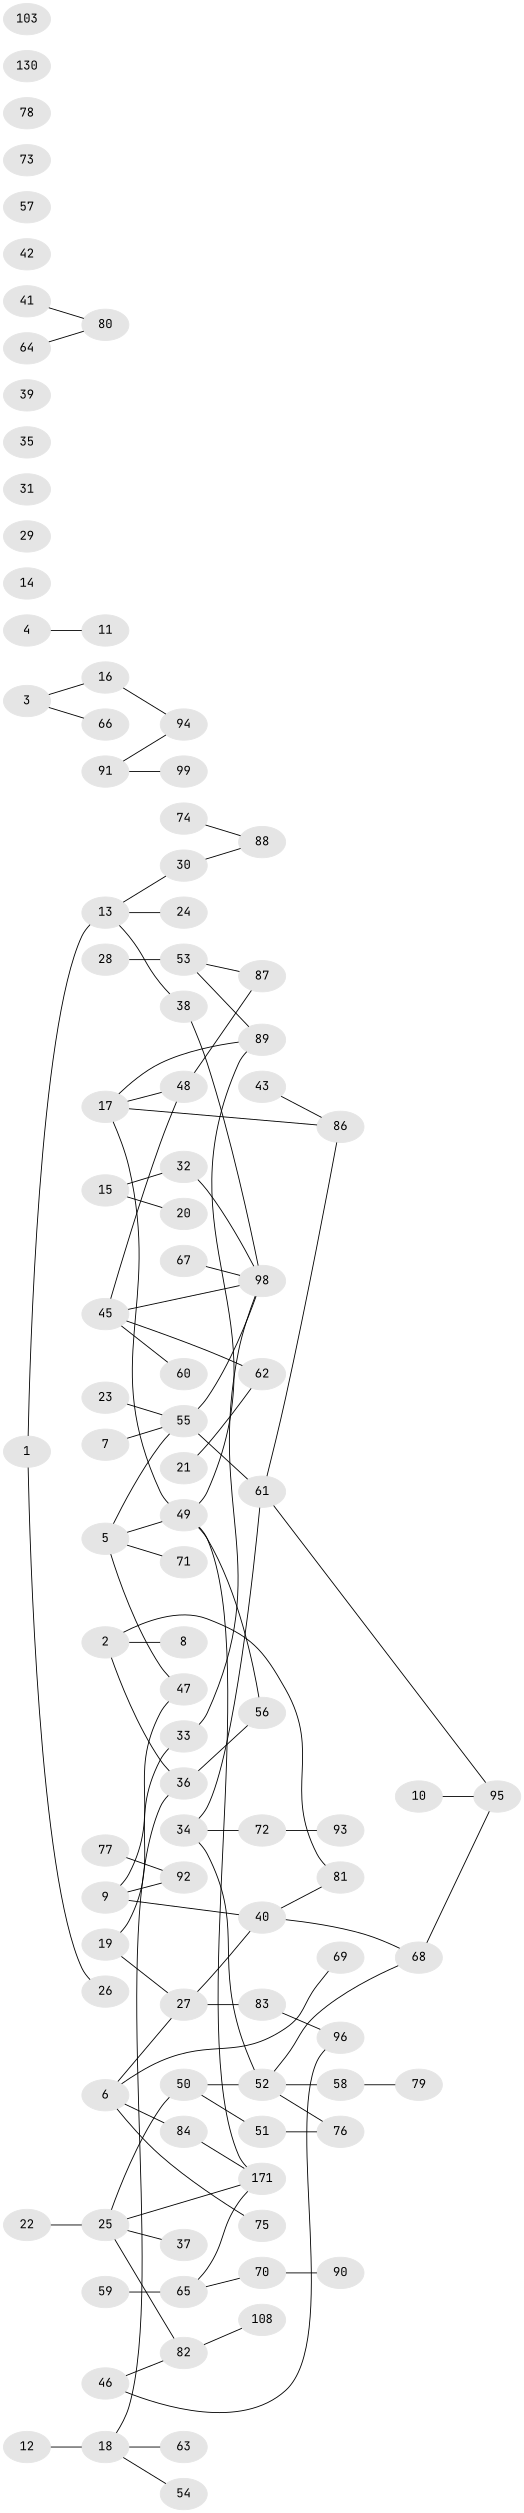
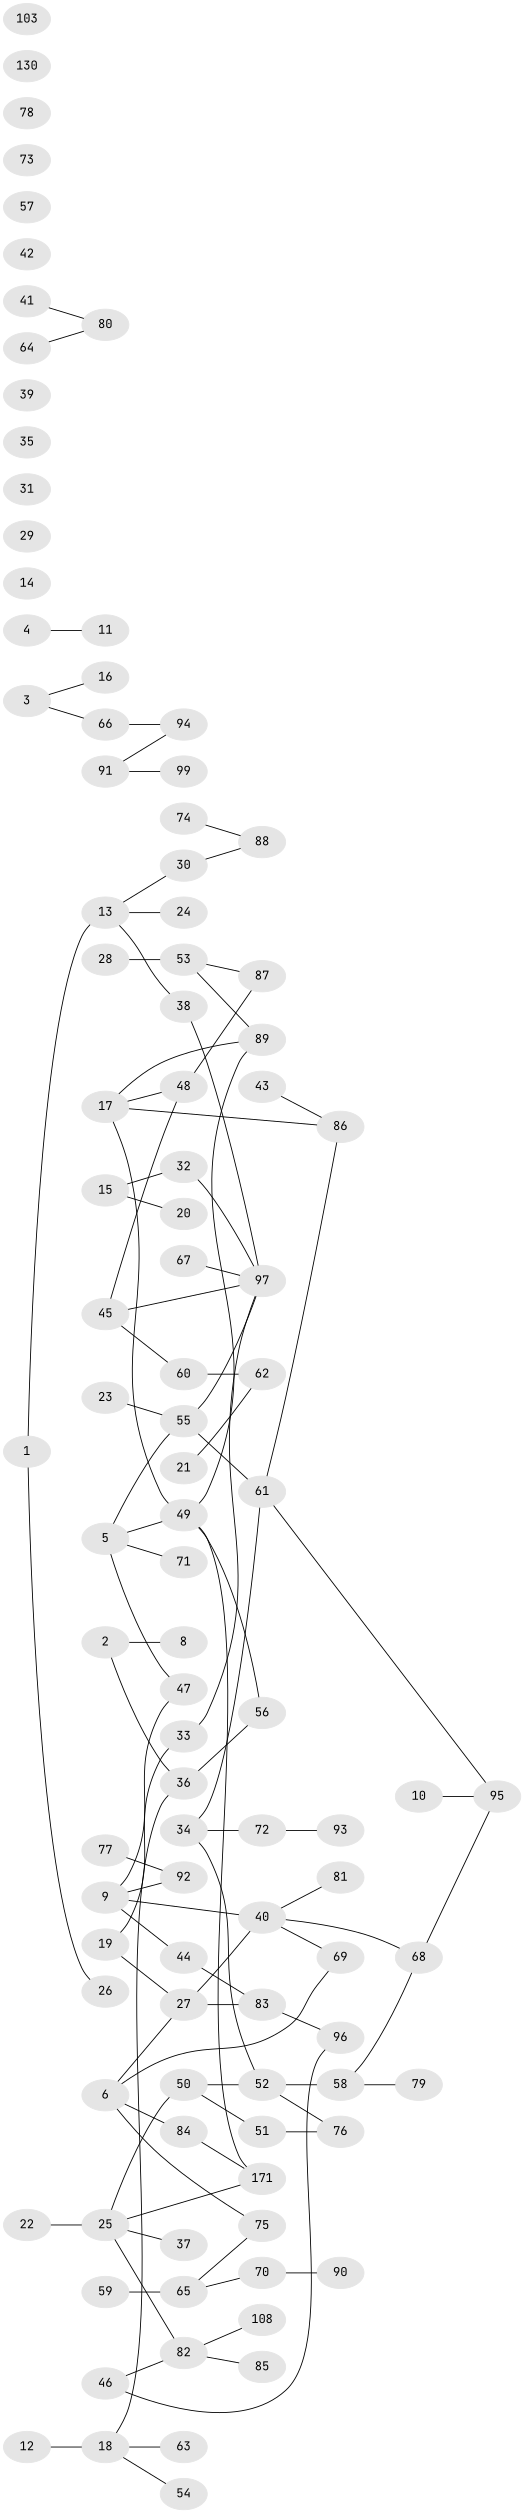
(145, 701) -> (145, 725)
(262, 1281) -> (262, 1281)
(185, 1342) -> (228, 1374)
(105, 1445) -> none
(283, 1684) -> none
none -> (301, 1938)
none -> (184, 1958)
(326, 2007) -> (387, 2025)
(223, 2235) -> (223, 2259)
none -> (262, 2367)
